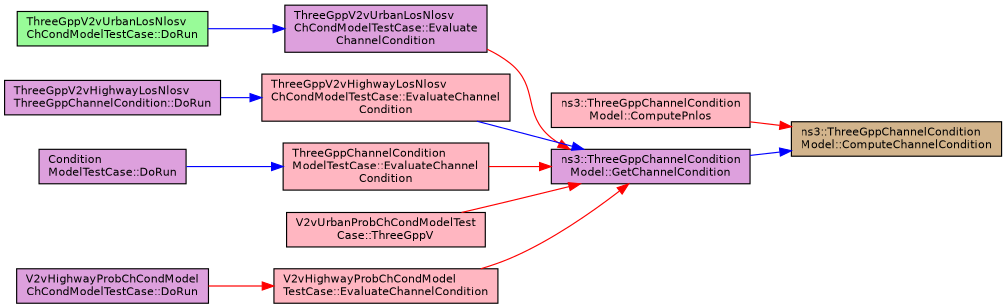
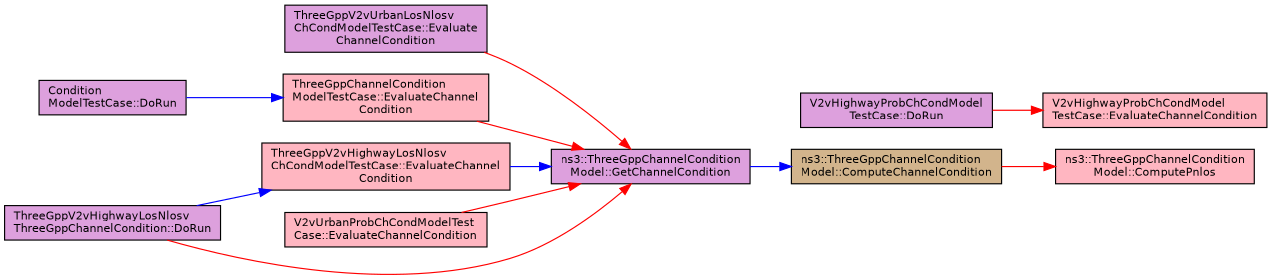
(113, 29) -> none
(765, 124) -> (1023, 167)
(386, 230) -> (386, 230)
(553, 236) -> (403, 274)
(113, 286) -> (896, 110)
